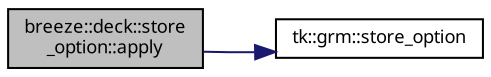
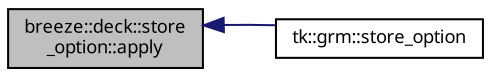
(229, 52) -> (250, 25)
